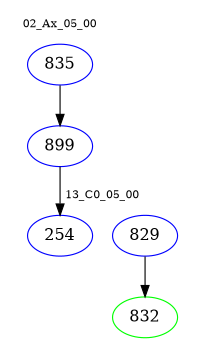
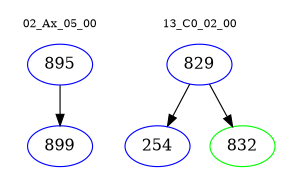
(60, 65) -> (60, 65)
(60, 192) -> (181, 100)
(103, 196) -> (200, 24)
